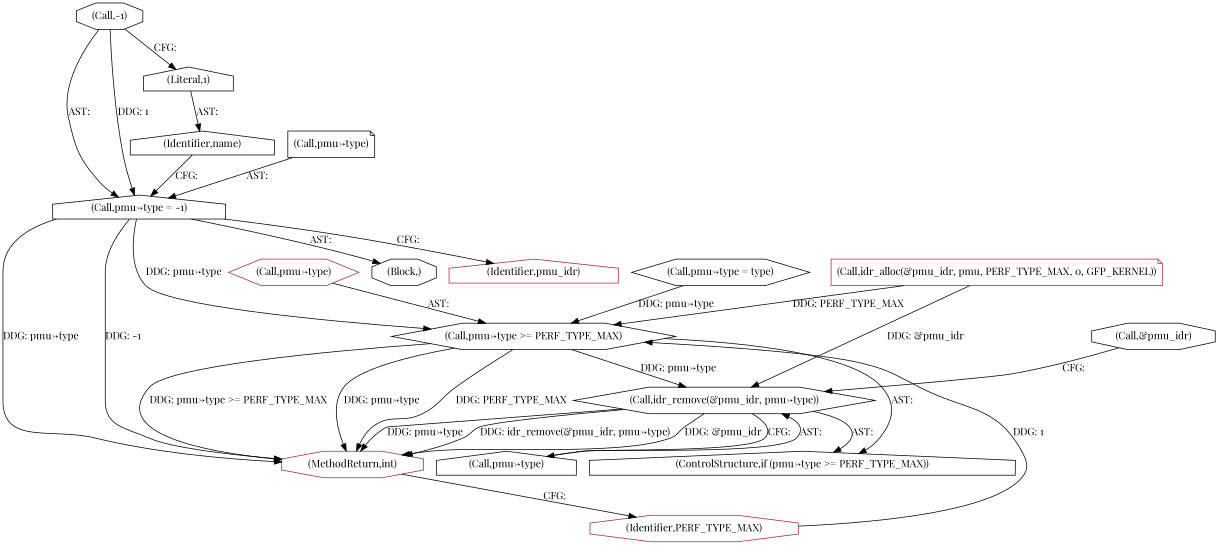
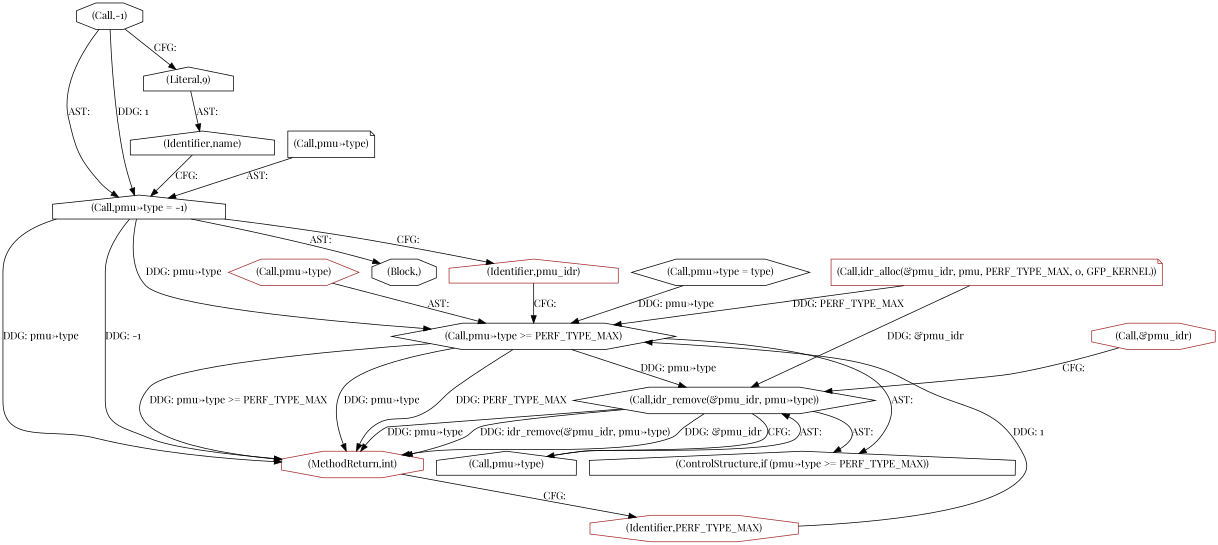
(188, 80) -> (188, 80)
none -> (534, 299)
(1153, 336) -> (1153, 336)
